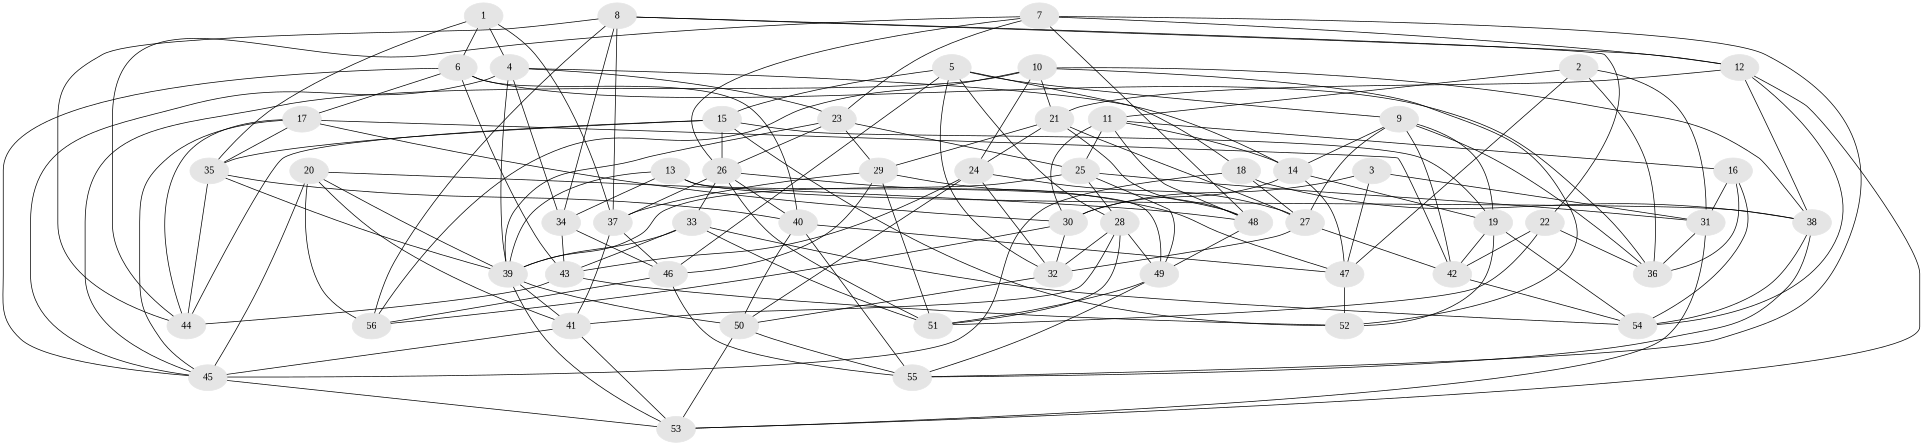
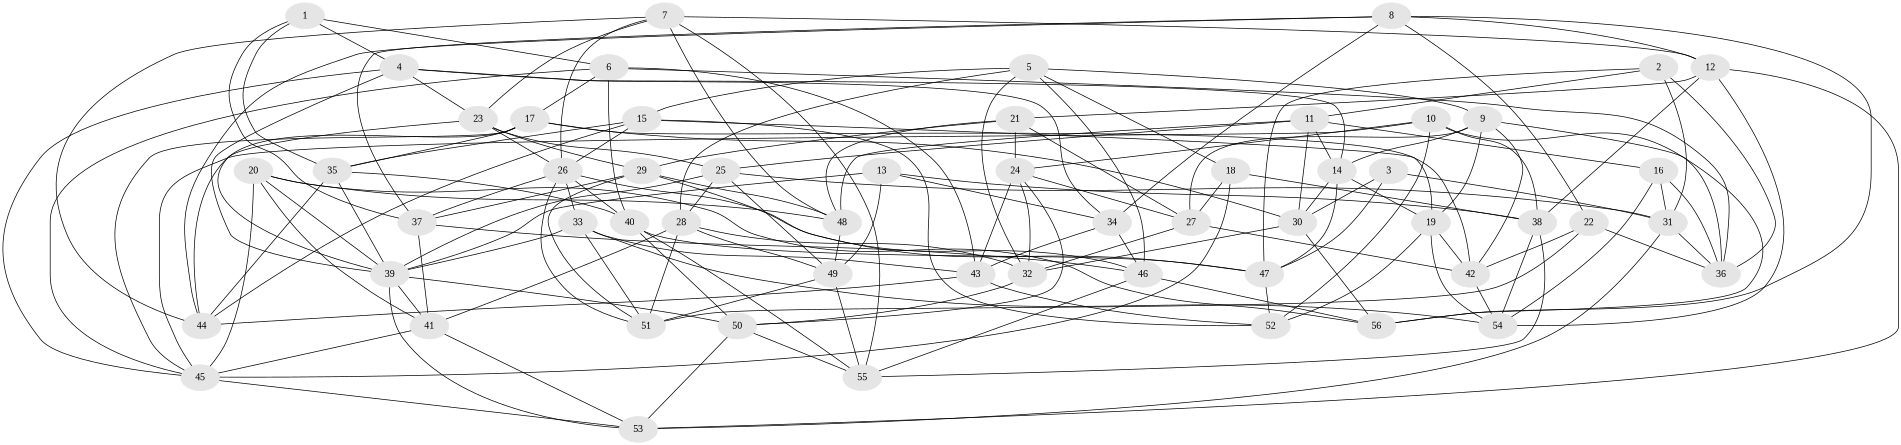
(1048, 99) -> none
